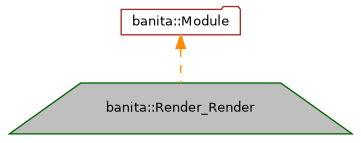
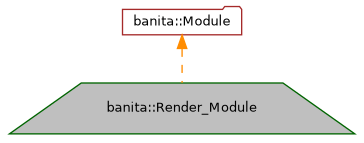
(181, 108) -> (182, 108)
